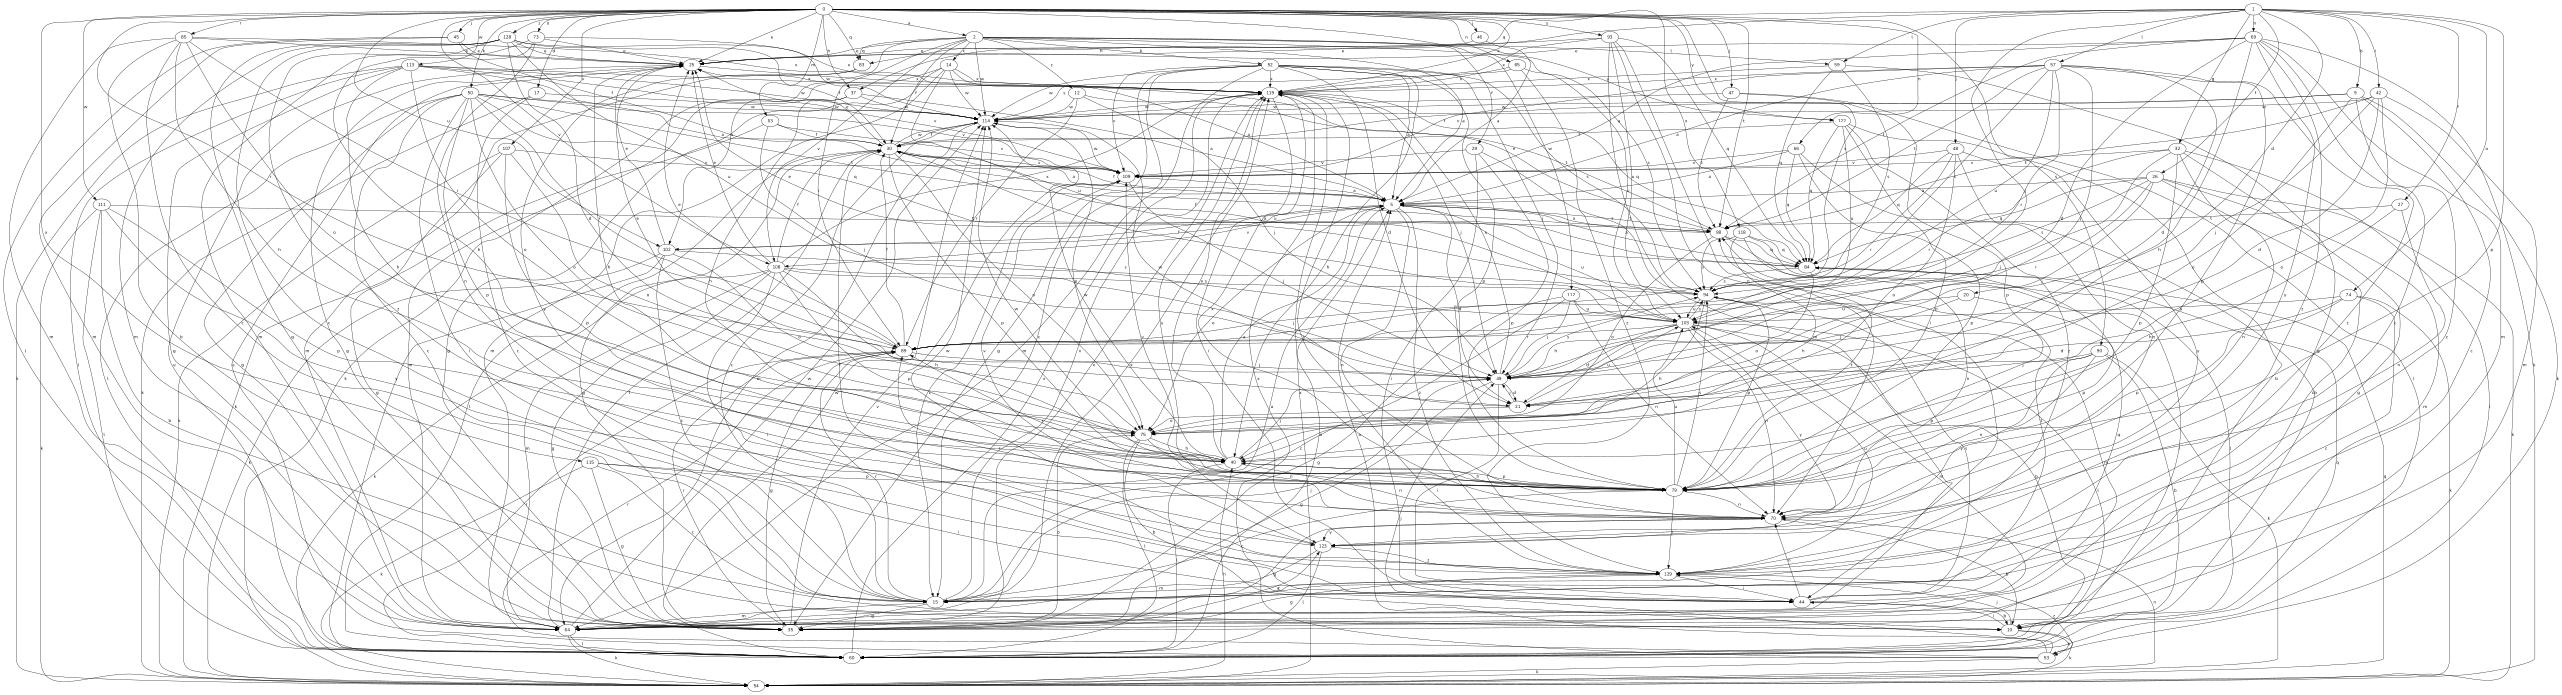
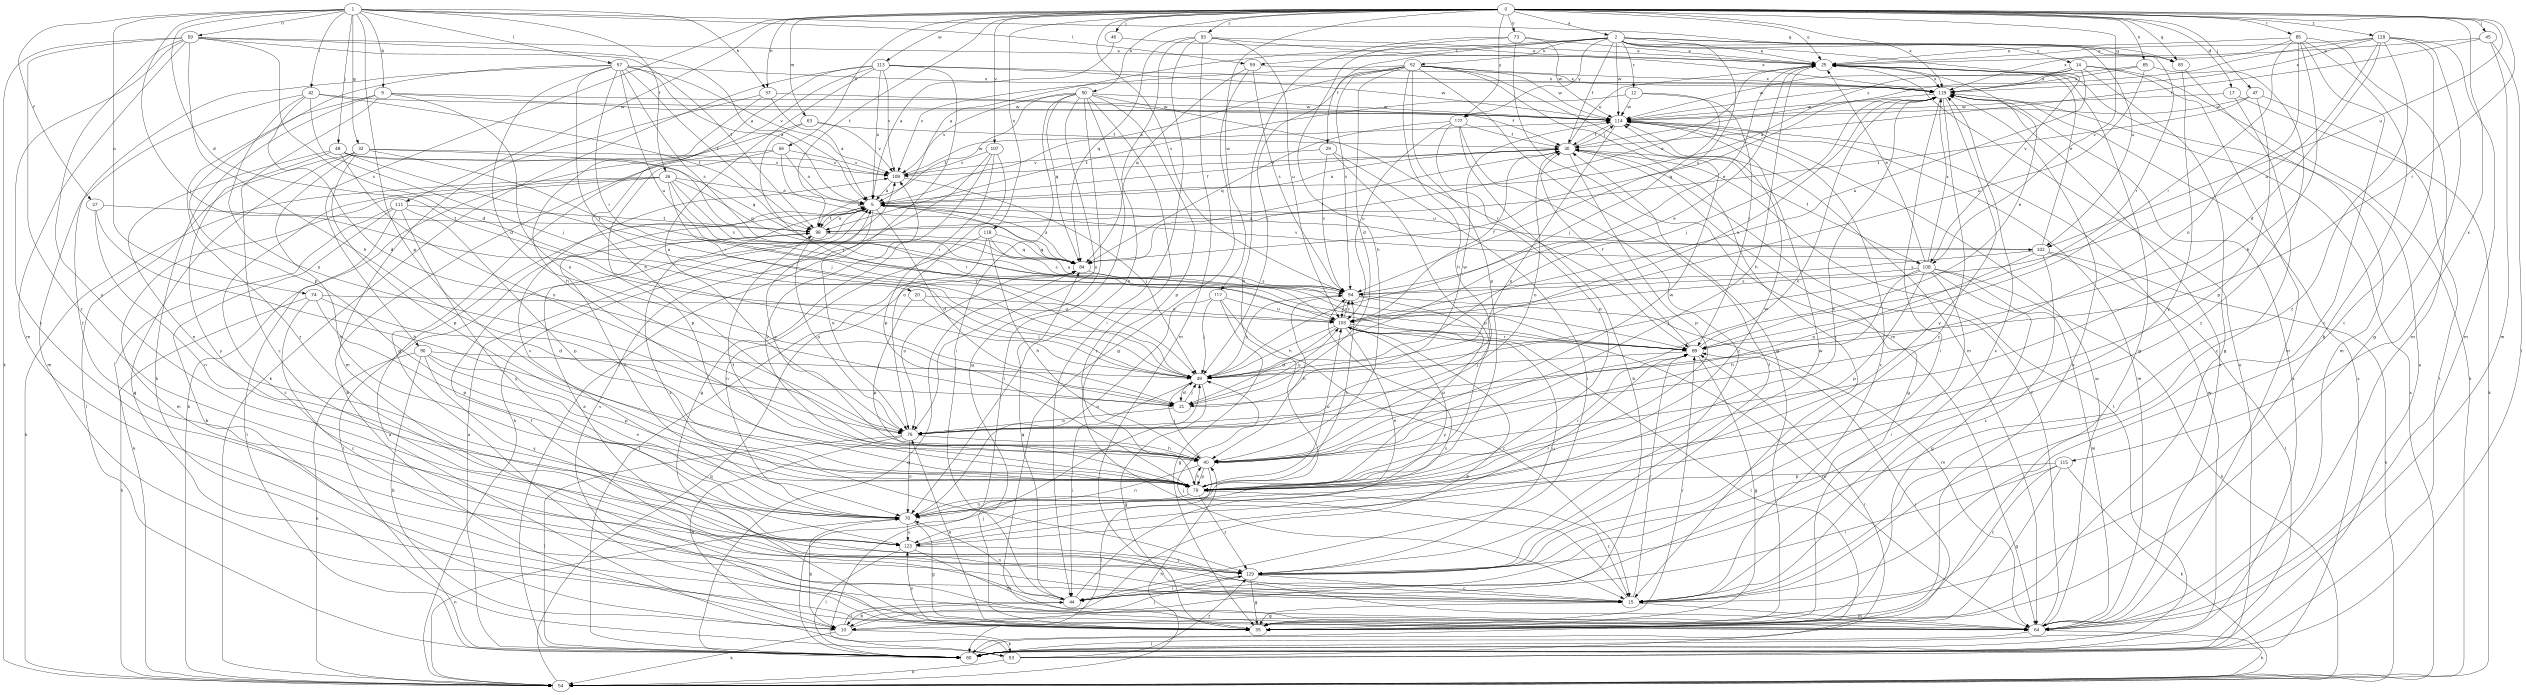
(920, 135) -> (1605, 135)
(964, 355) -> none
